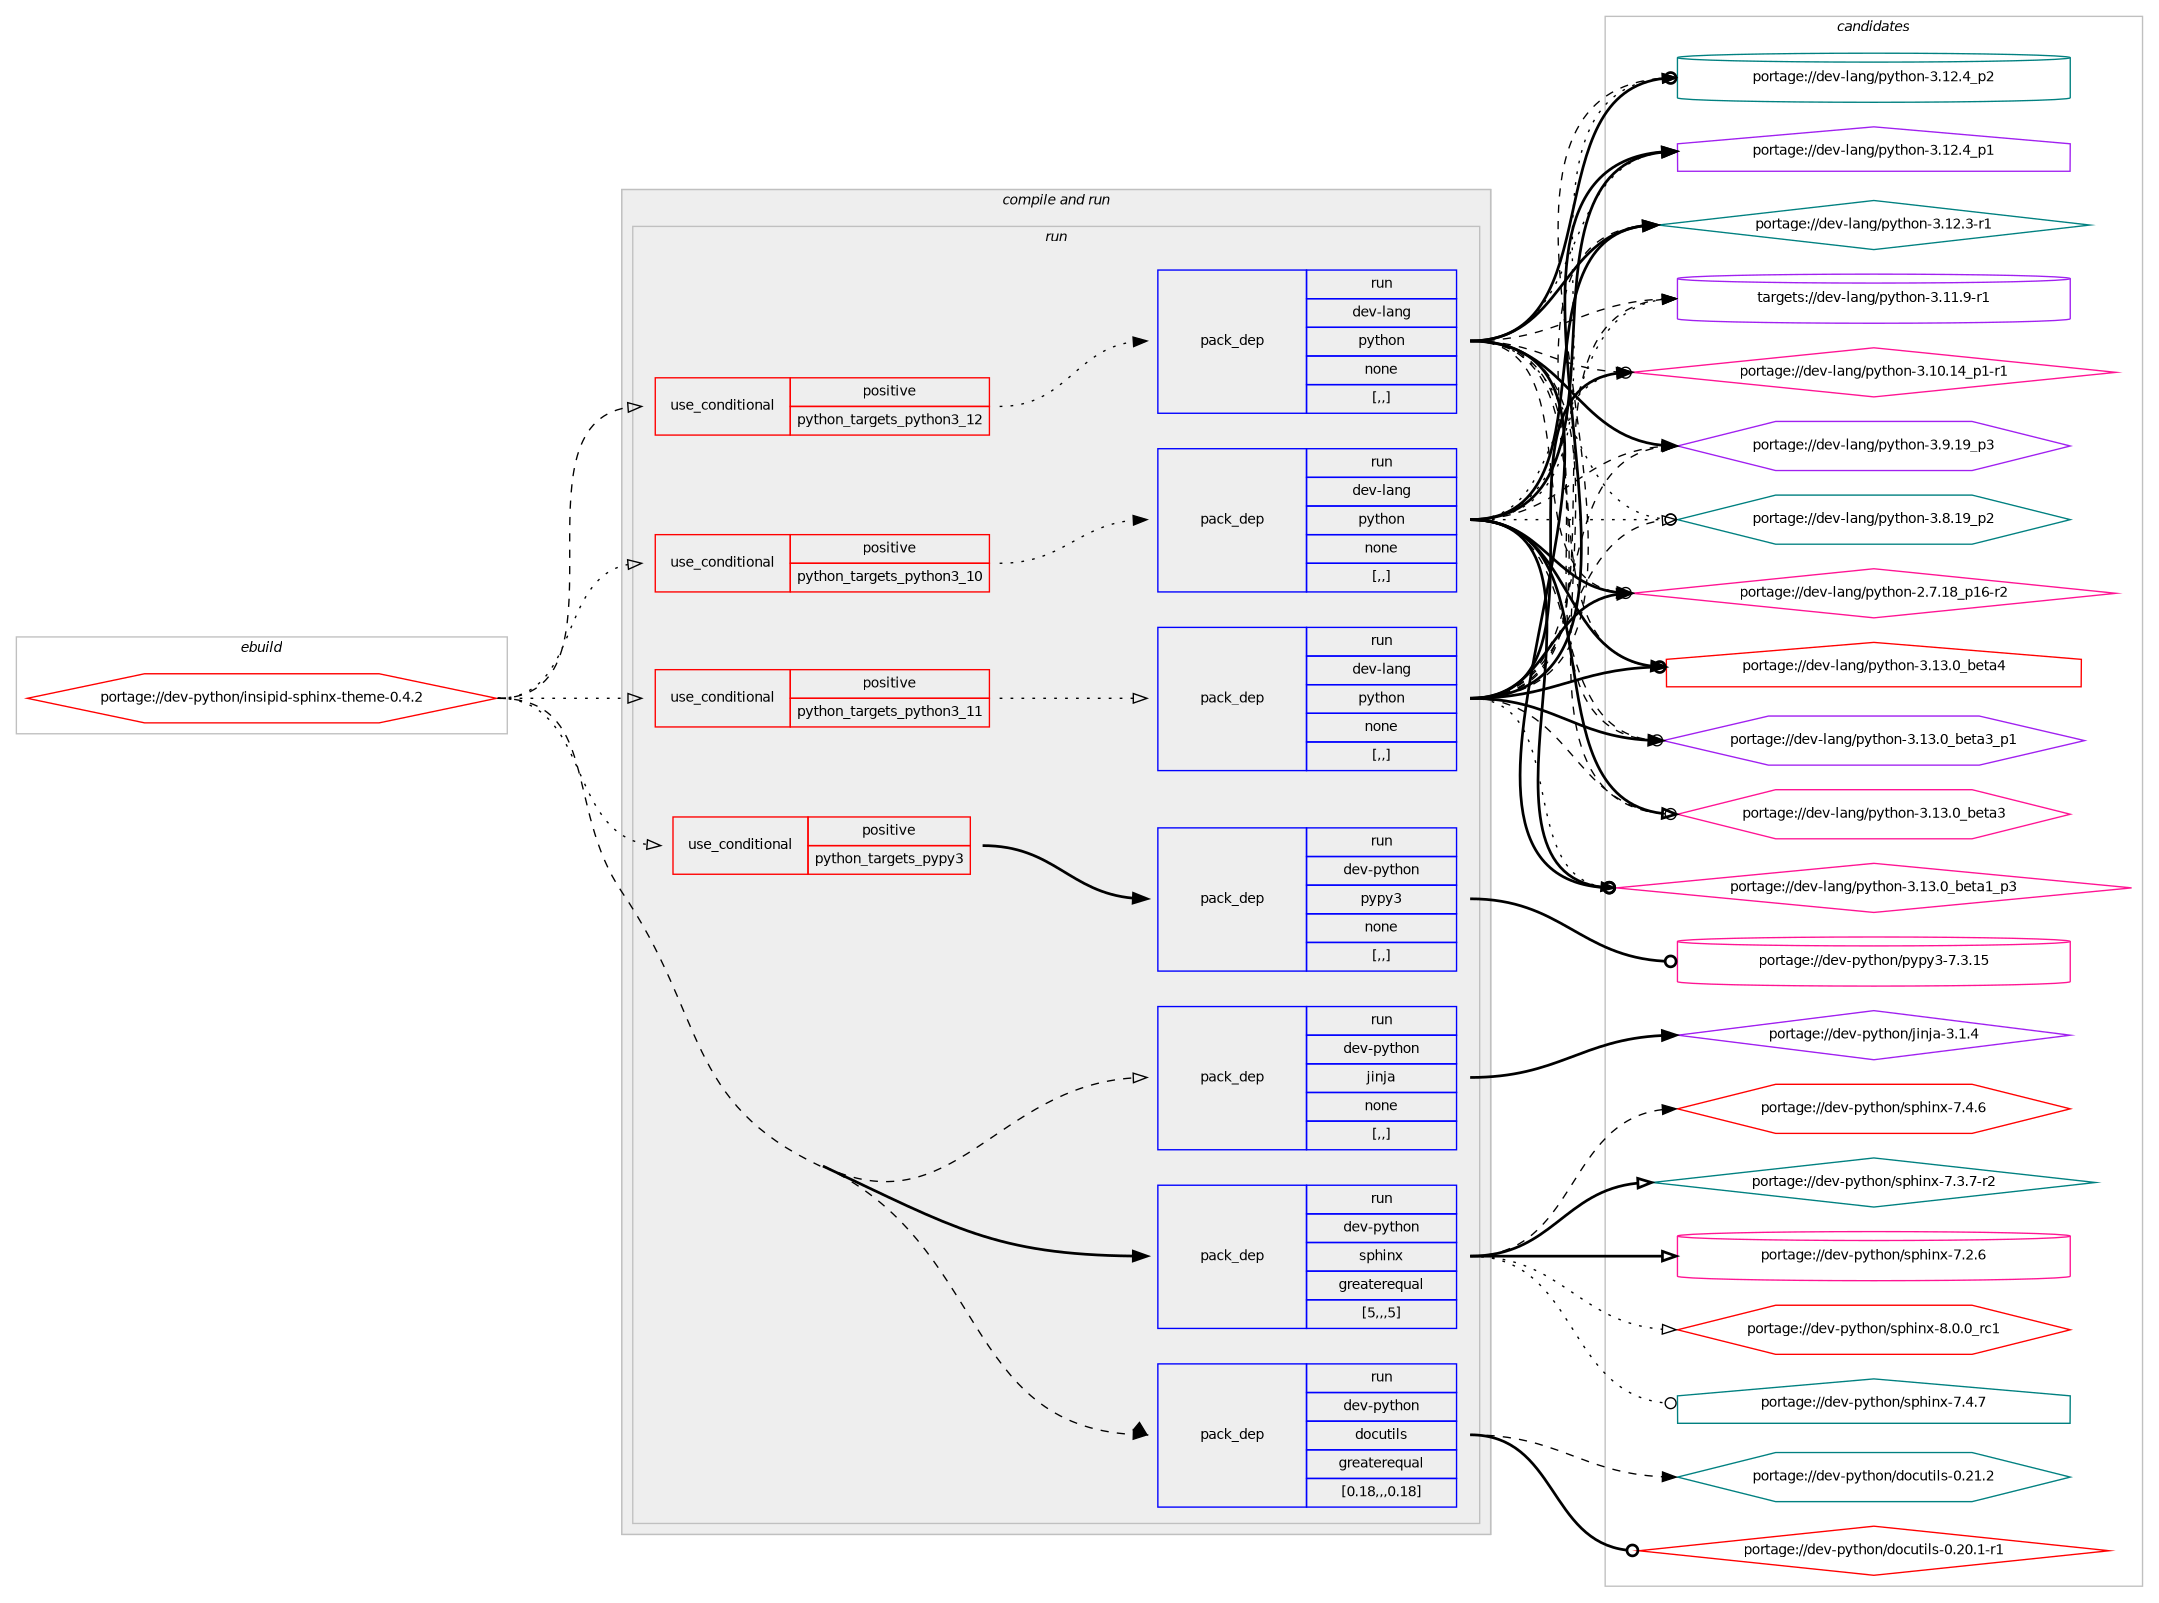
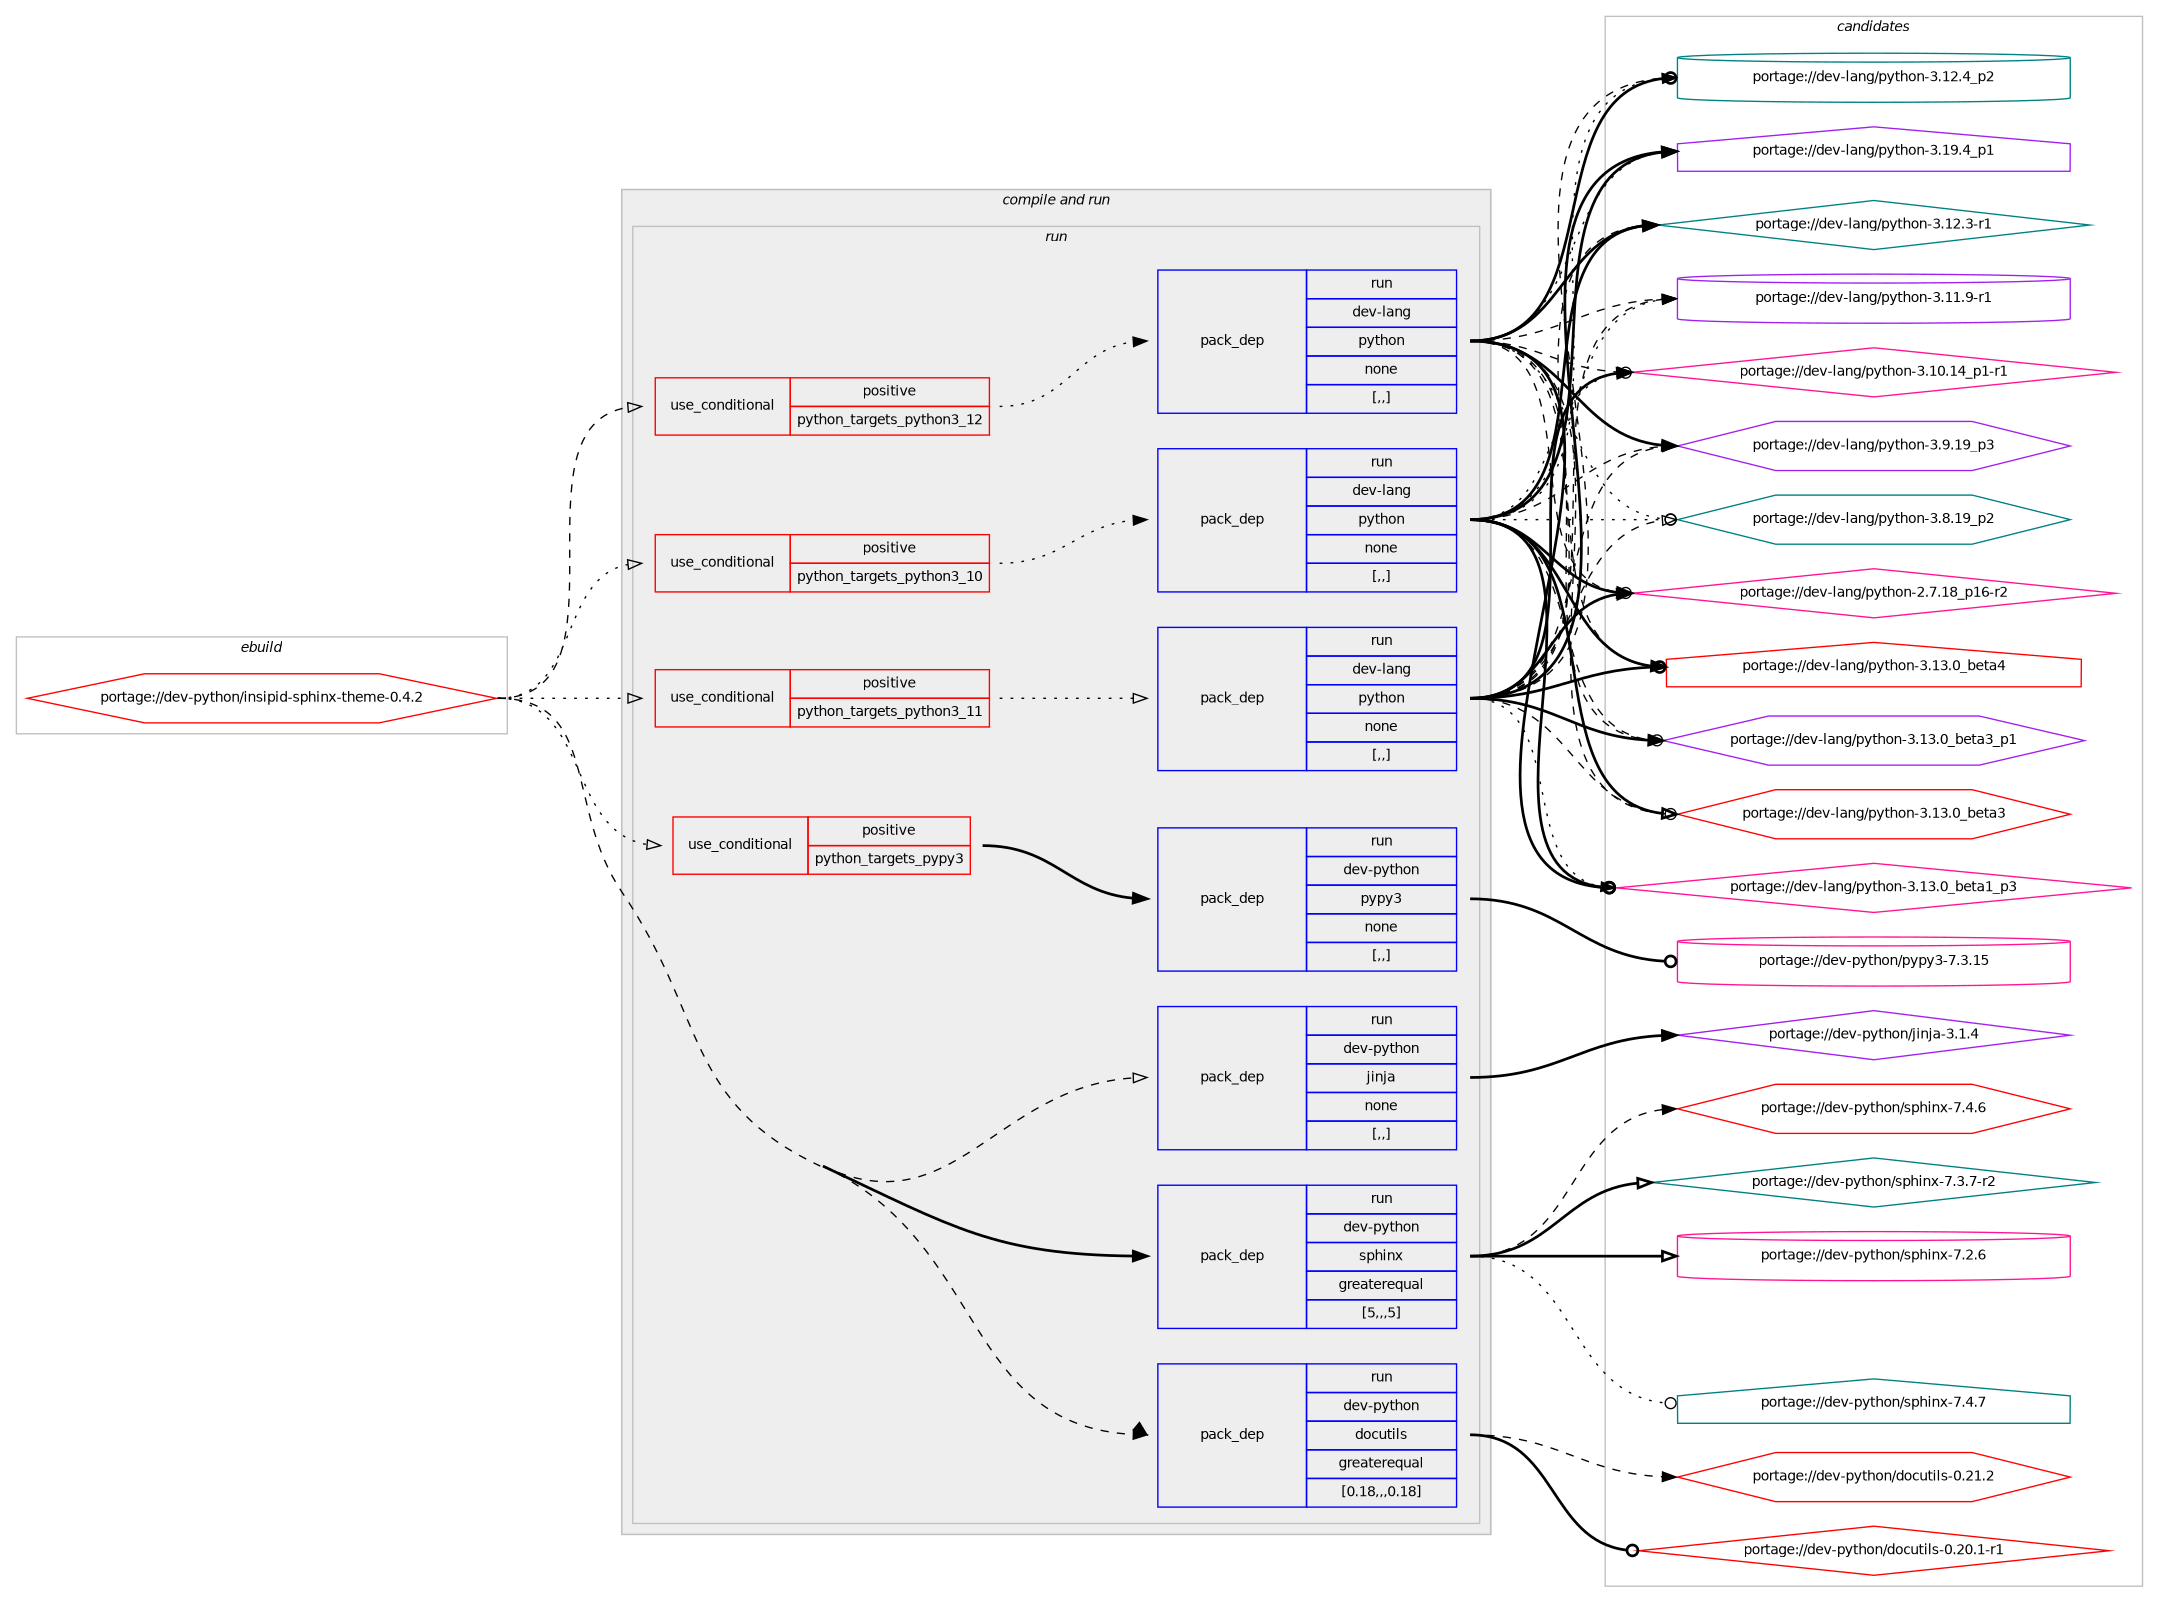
(1874, 151) -> (1874, 151)
(1874, 299) -> (1874, 299)
(1874, 814) -> (1874, 814)
(1874, 1330) -> none
(1874, 1477) -> (1874, 1477)
